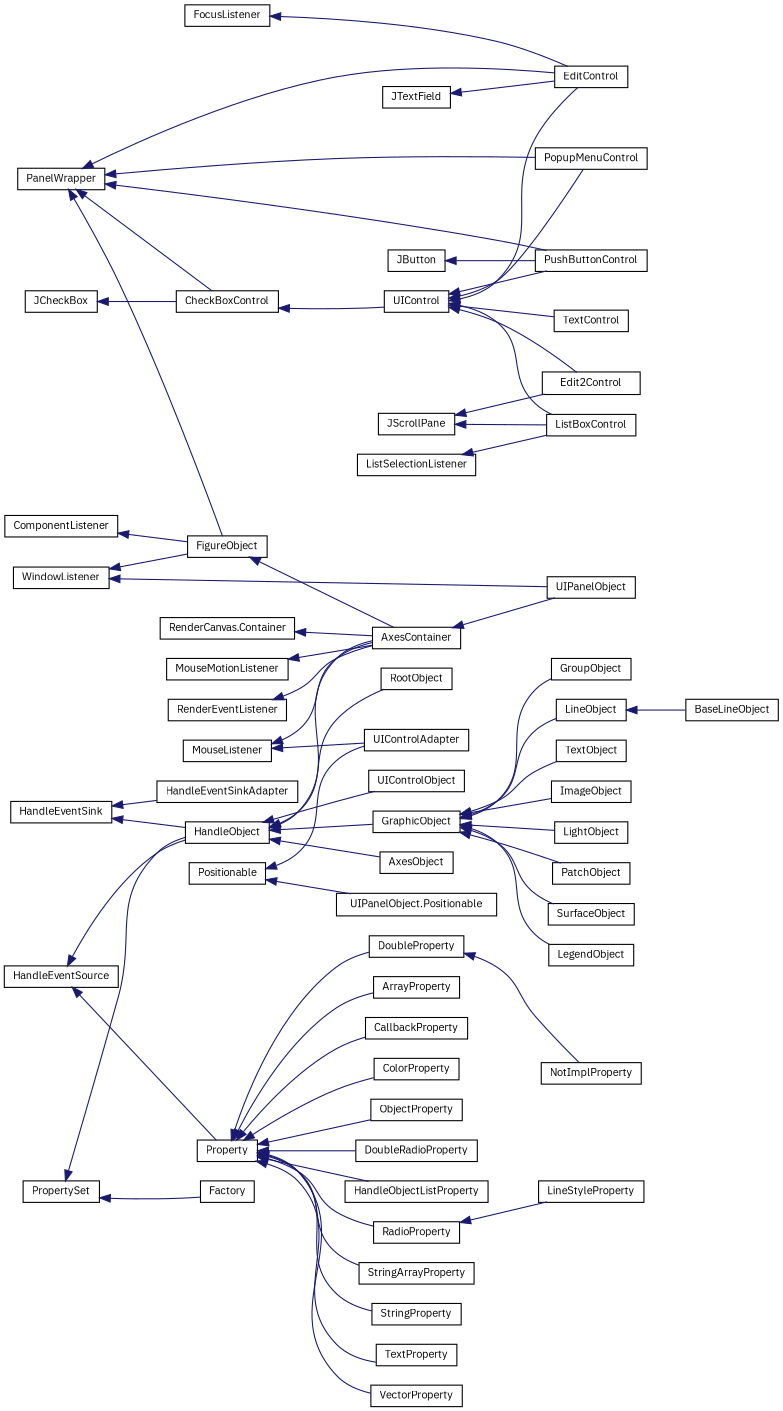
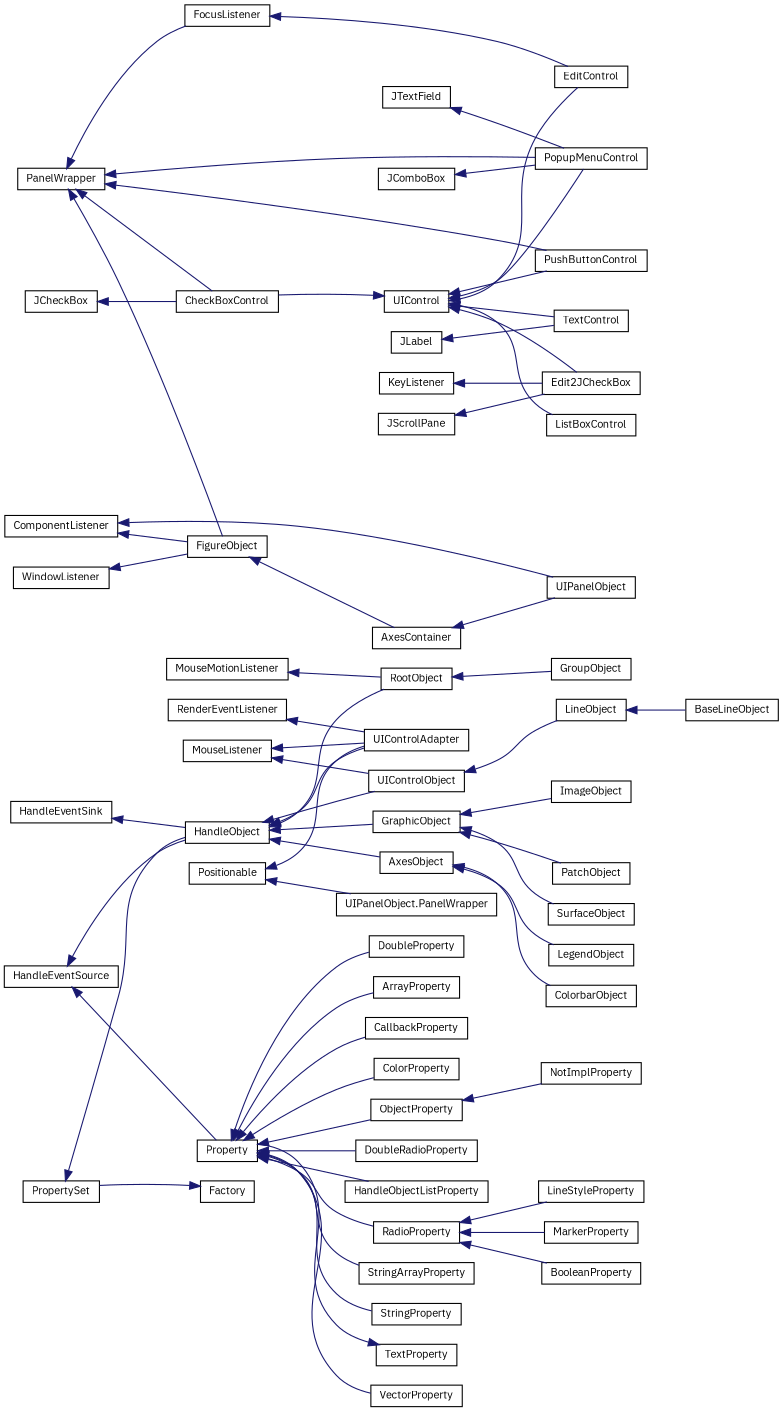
(316, 81) -> (118, 82)
(508, 87) -> (513, 129)
none -> (417, 179)
(417, 261) -> none
(337, 309) -> (326, 294)
none -> (417, 342)
none -> (417, 383)
(591, 383) -> (591, 383)
(506, 425) -> none
(417, 465) -> none
(334, 583) -> (343, 532)
(227, 628) -> none
(334, 652) -> (340, 675)
(314, 677) -> (324, 725)
(309, 718) -> (338, 769)
(316, 726) -> (319, 781)
(517, 742) -> (507, 674)
(525, 743) -> (517, 745)
(591, 751) -> none
(227, 792) -> none
(591, 833) -> none
(516, 883) -> (523, 921)
(417, 905) -> (417, 905)
none -> (591, 996)
(528, 1007) -> (507, 1091)
(155, 1199) -> (145, 1184)
none -> (591, 1232)
none -> (591, 1273)
(320, 1317) -> (321, 1302)
